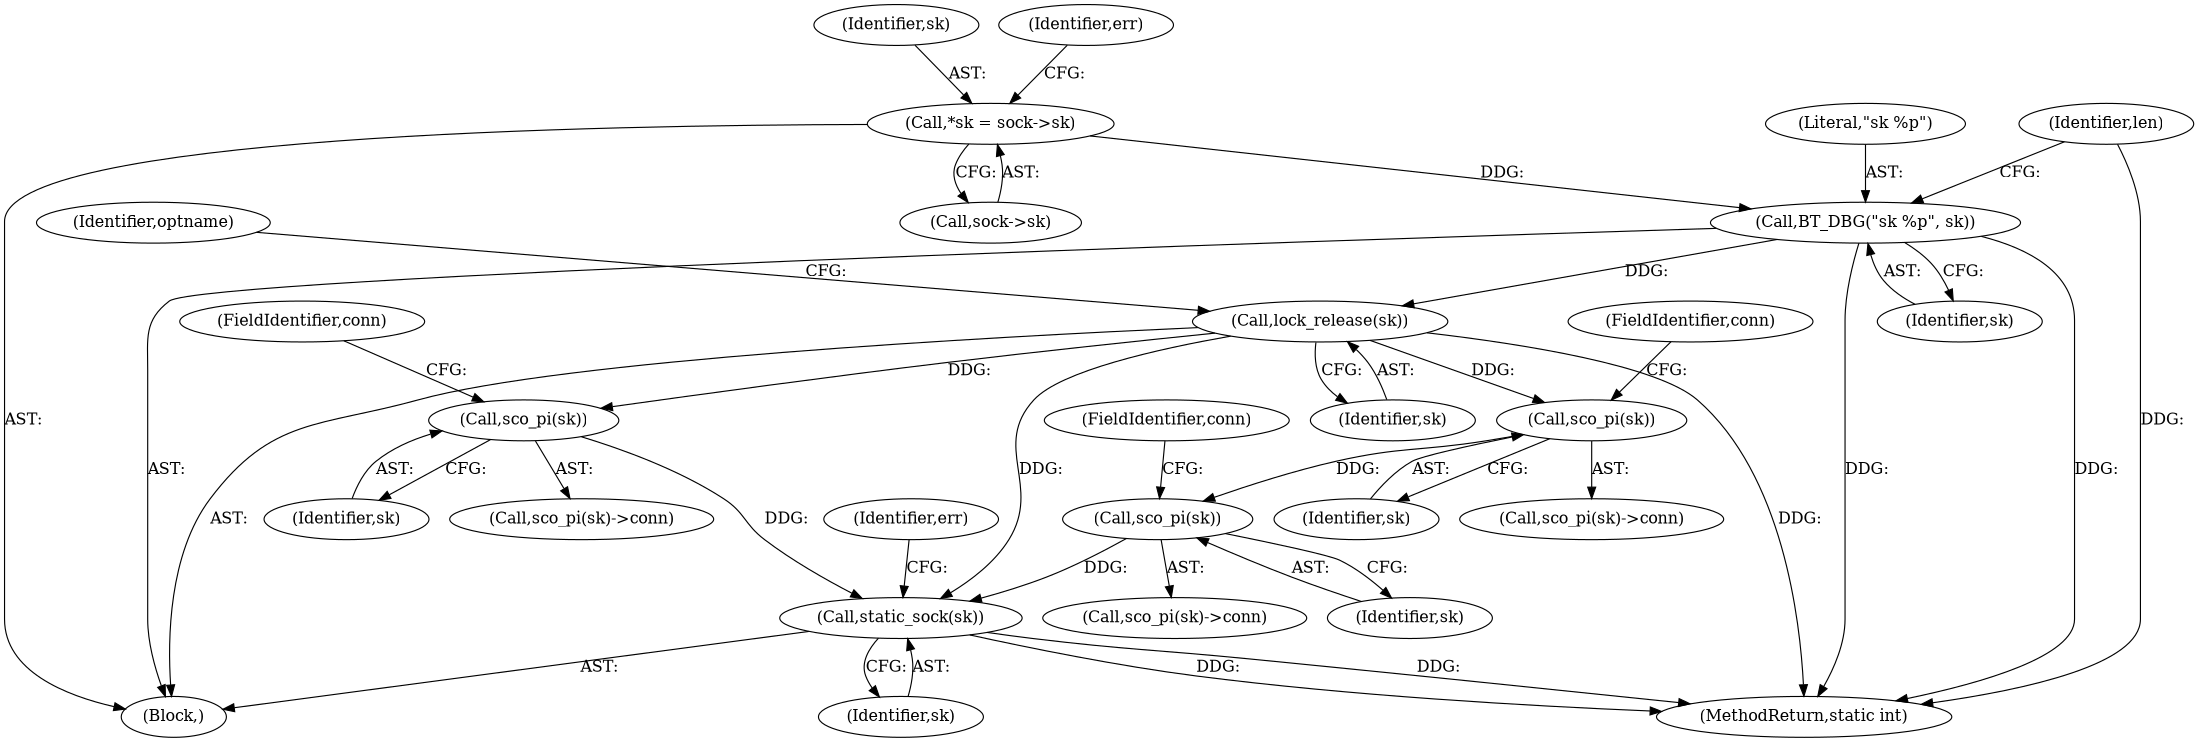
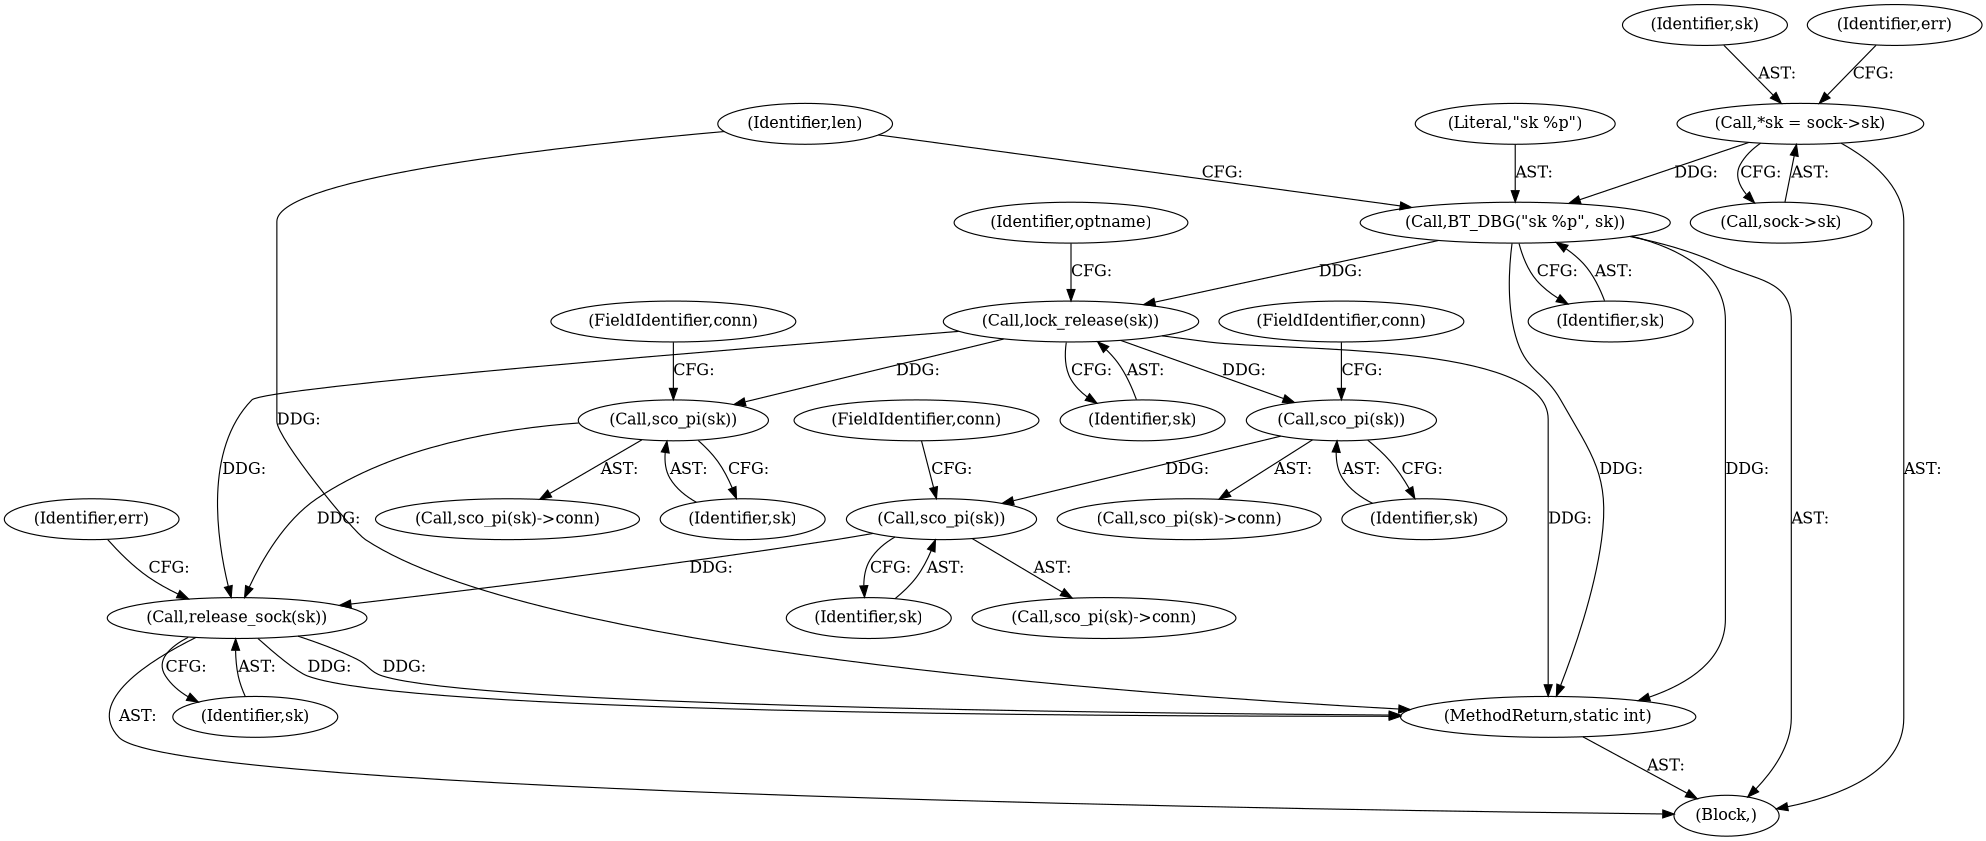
(592, 371) -> (1635, 765)
(901, 618) -> (237, 618)
